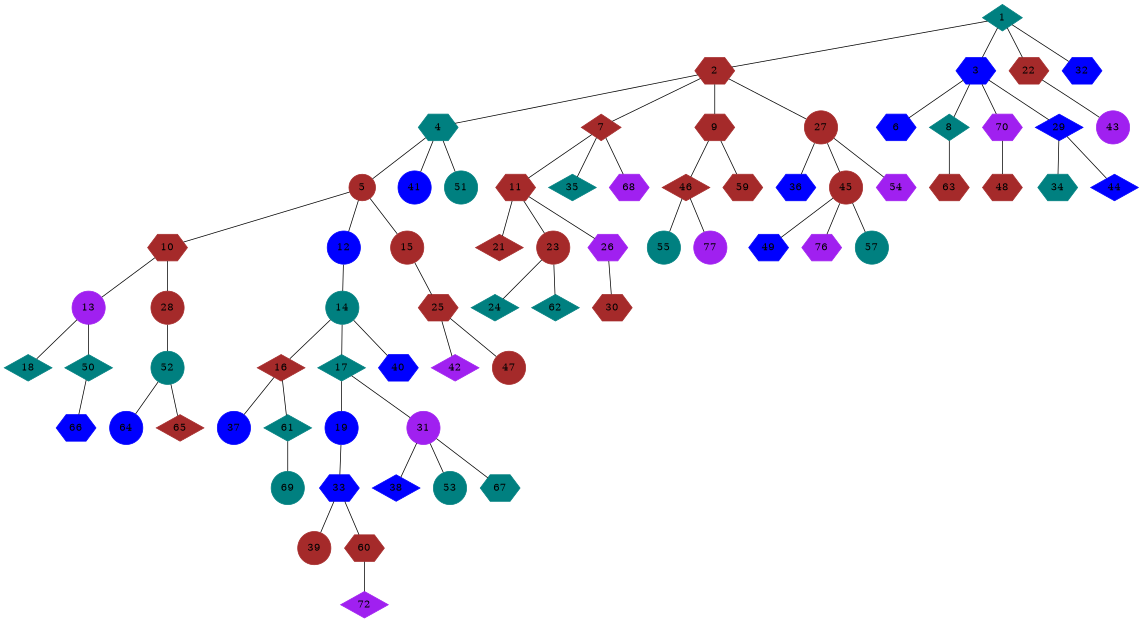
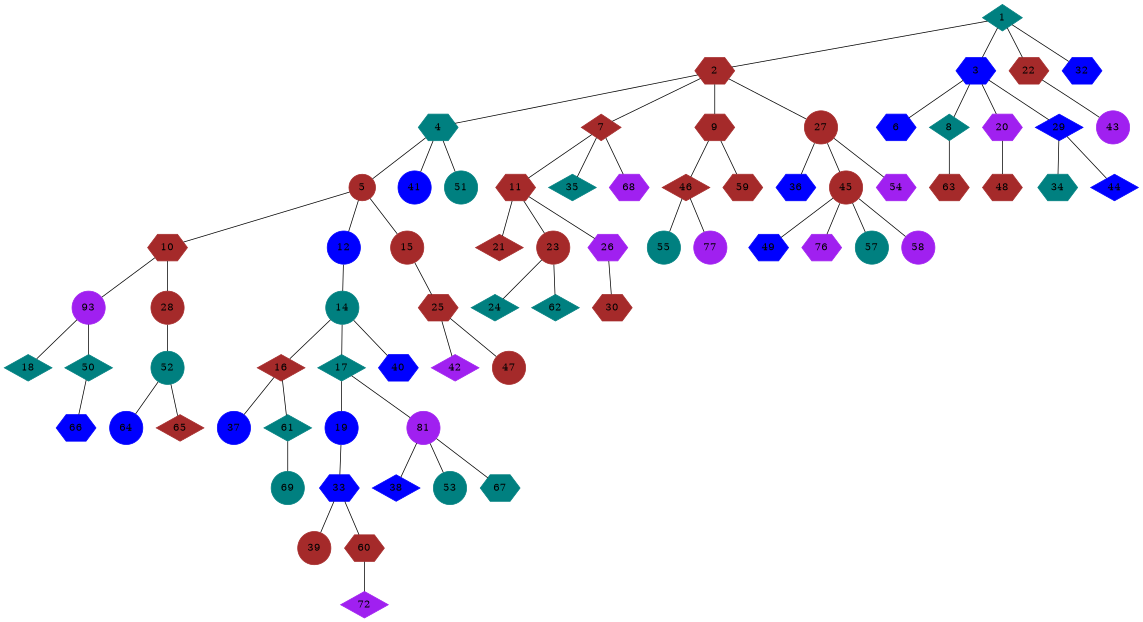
(1002, 127) -> (1002, 127)
none -> (918, 248)
(89, 308) -> (89, 308)
(423, 428) -> (423, 428)
